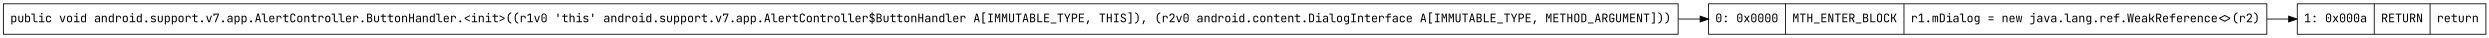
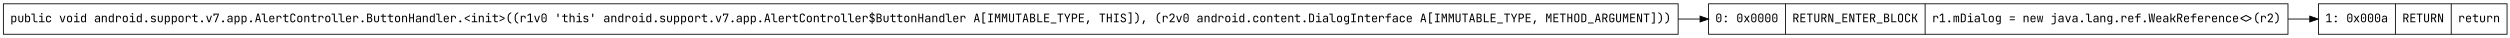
(1845, 19) -> (1855, 19)
